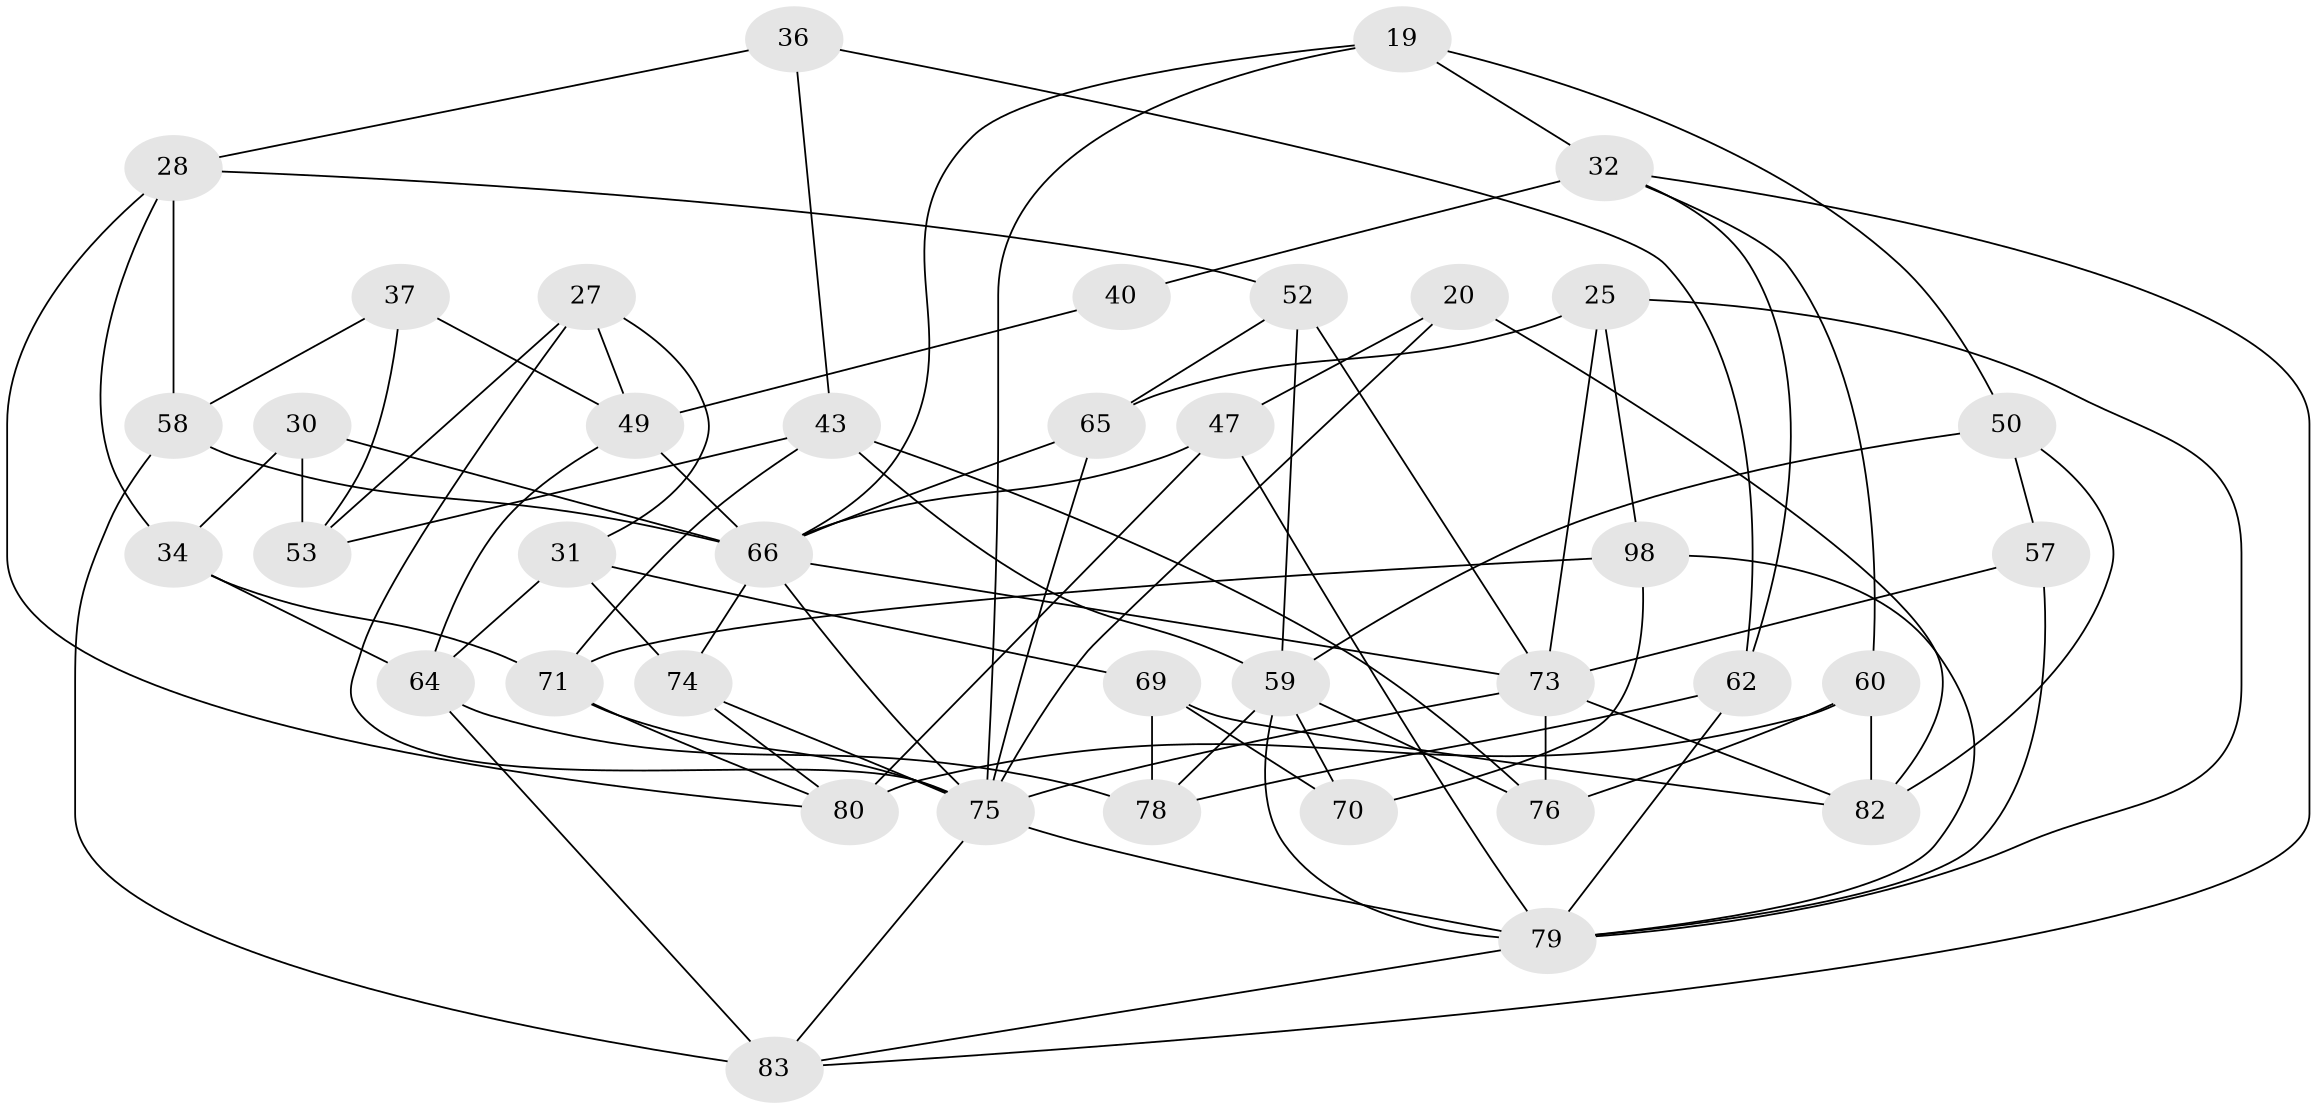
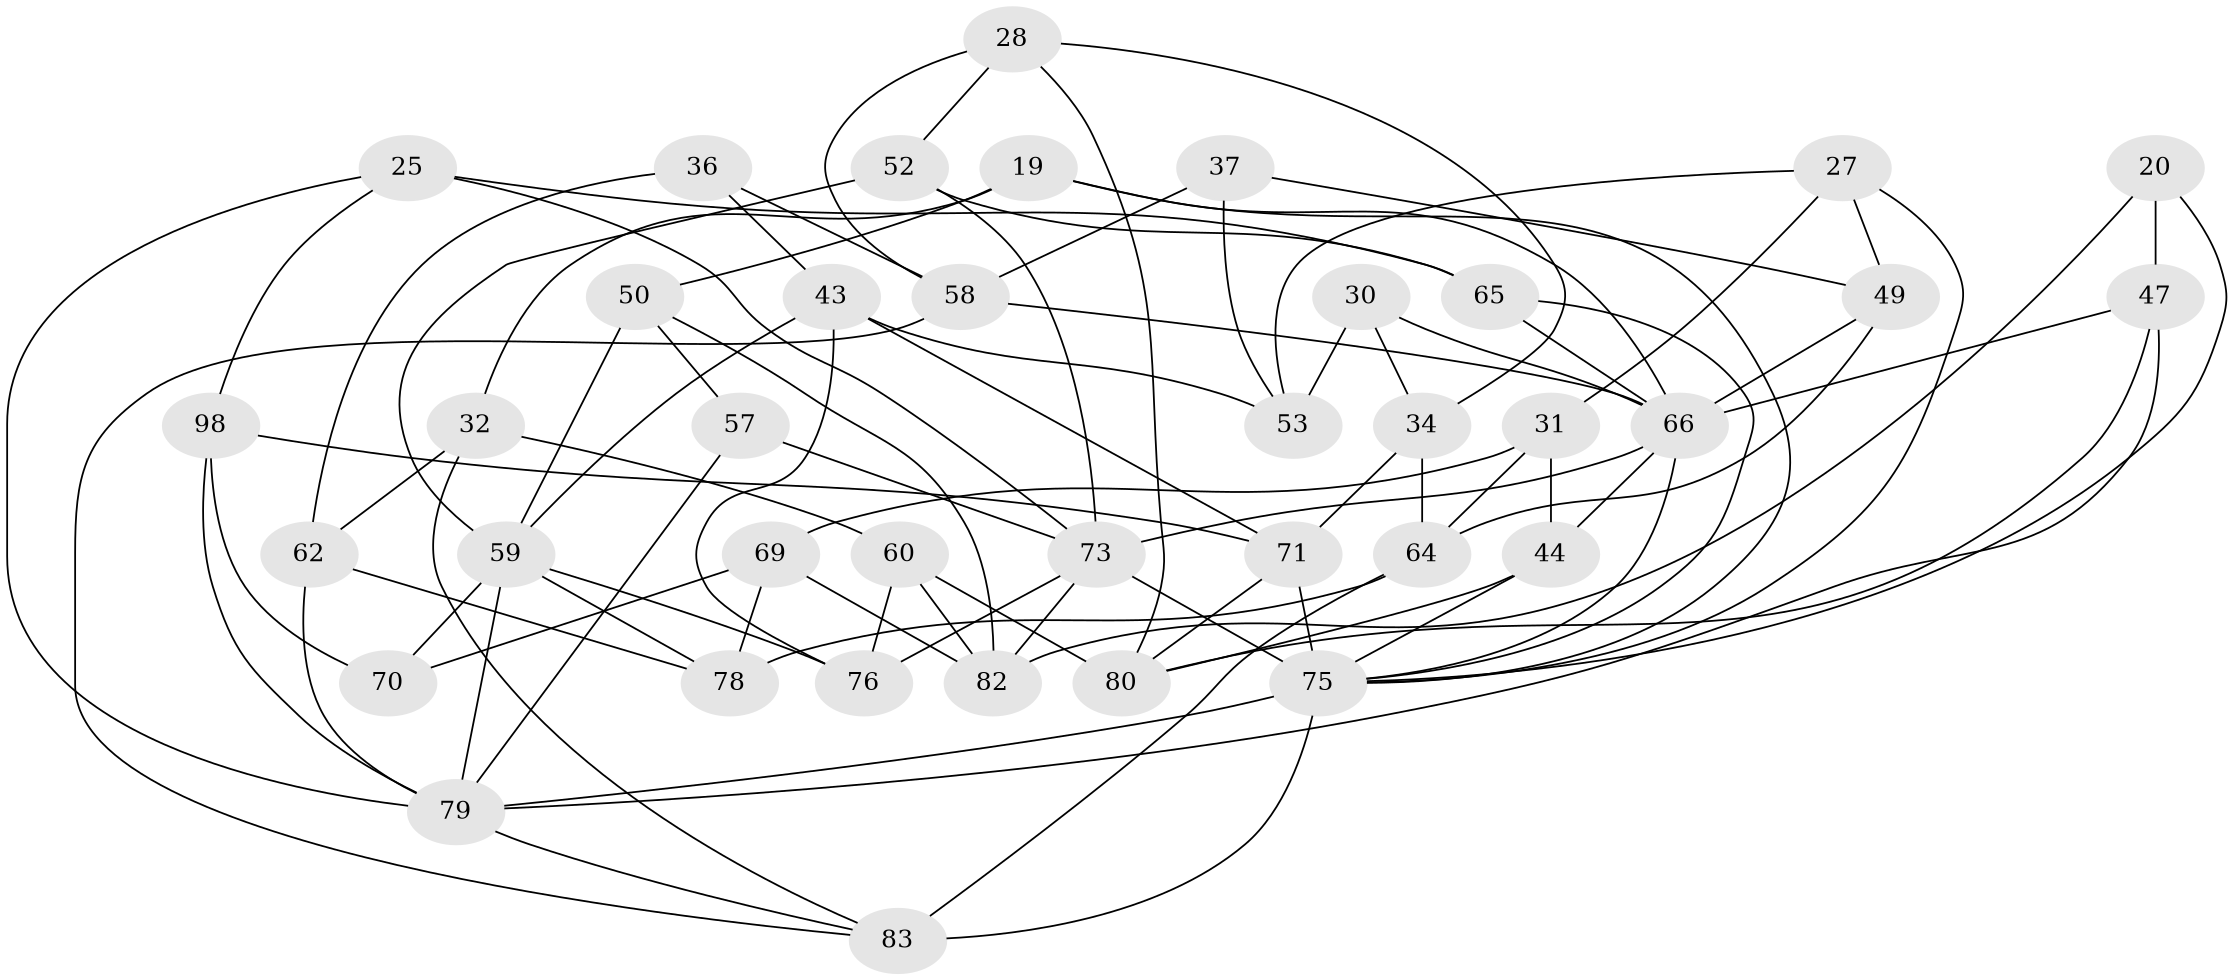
(484, 104) -> (832, 233)
(1122, 297) -> none
(683, 683) -> (1551, 555)
